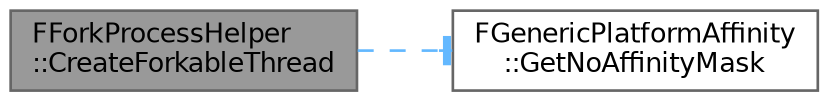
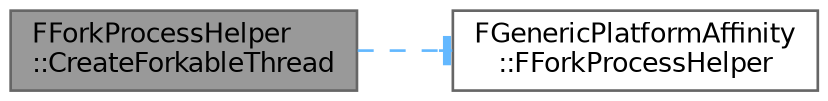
(635, 51) -> (635, 51)
